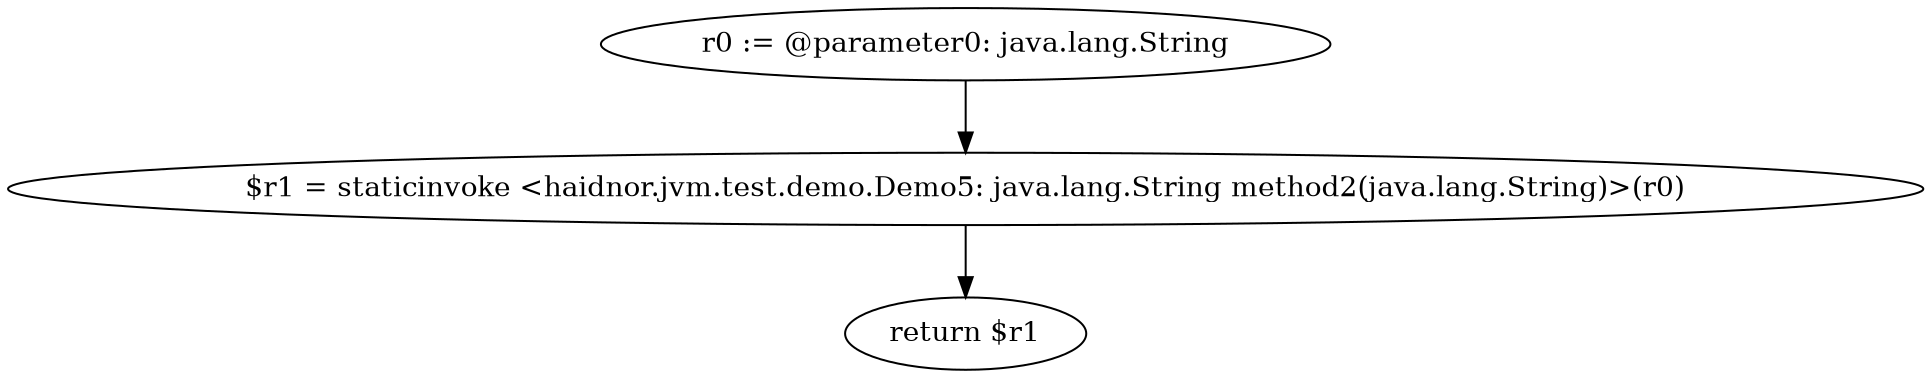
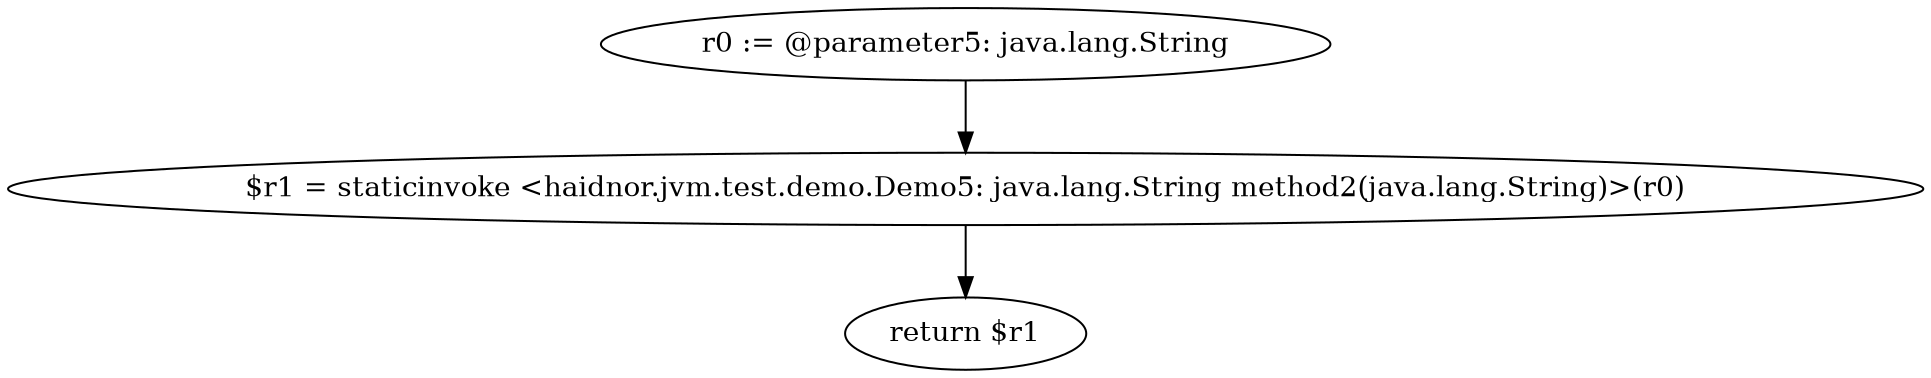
(966, 44) -> (966, 44)
